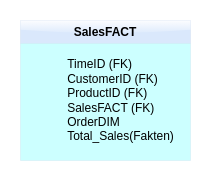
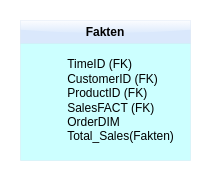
(106, 33) -> (106, 33)
